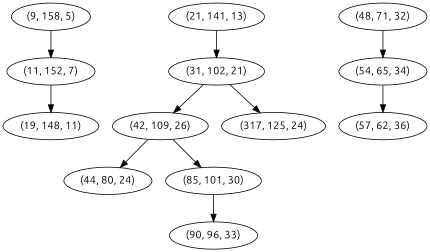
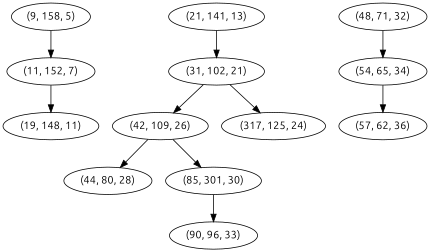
(108, 181) -> (108, 181)
(214, 181) -> (214, 181)
